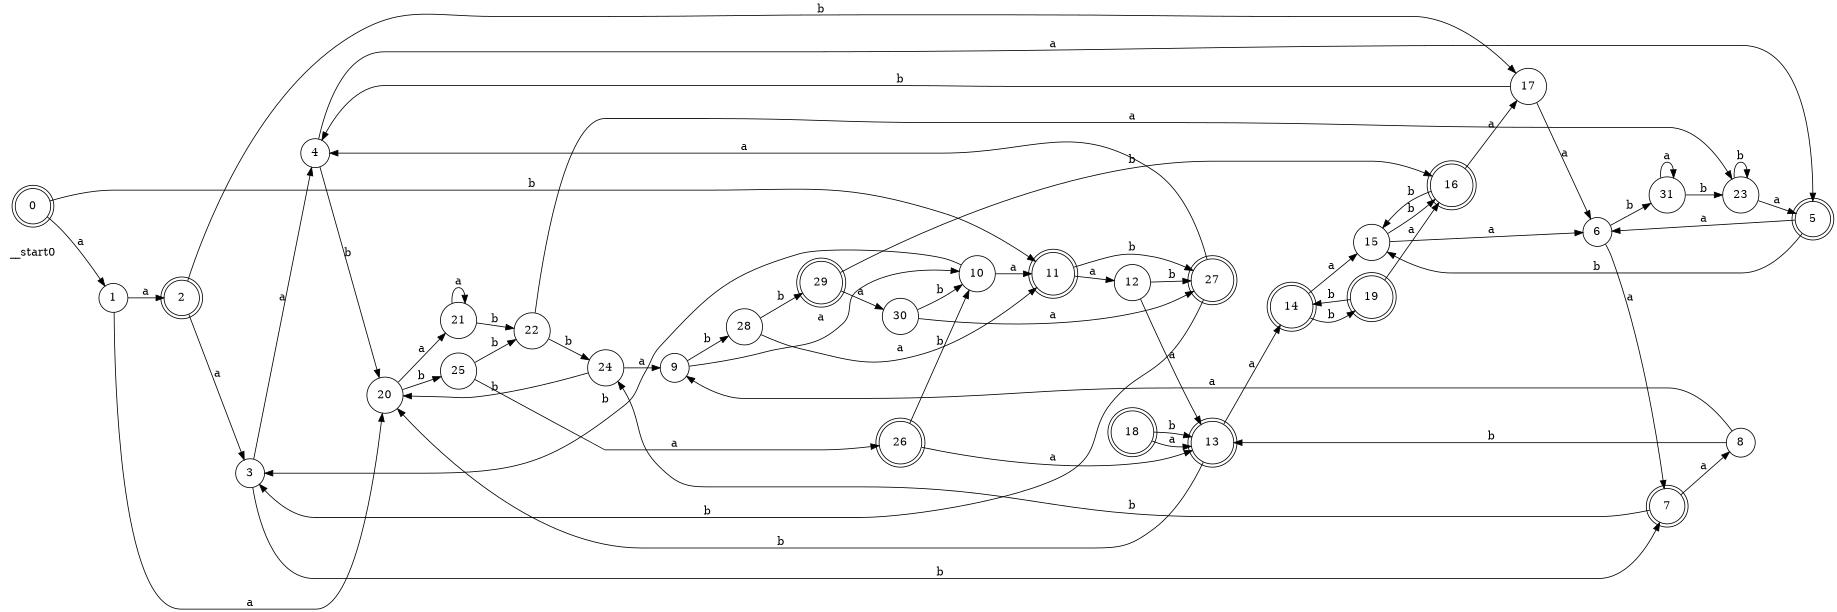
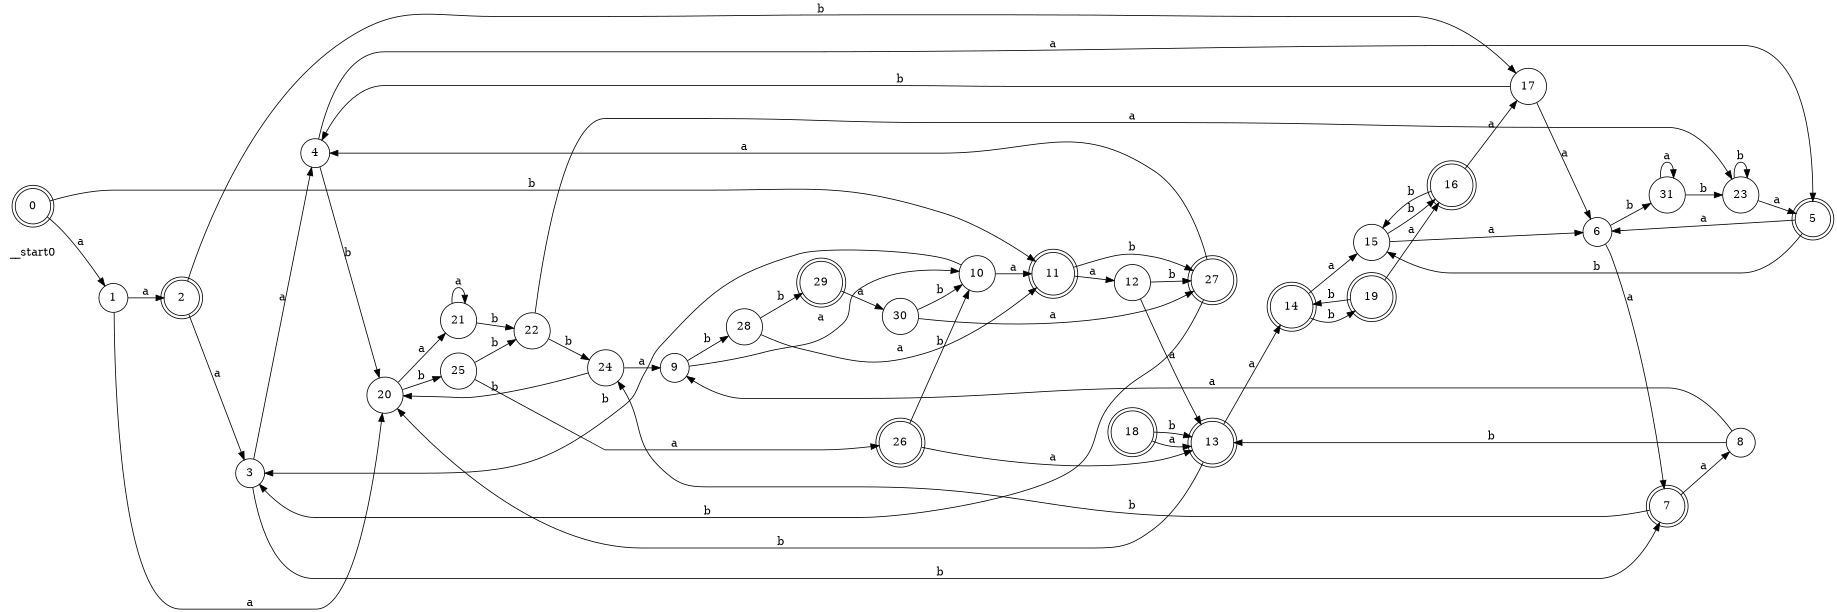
(1124, 170) -> none
